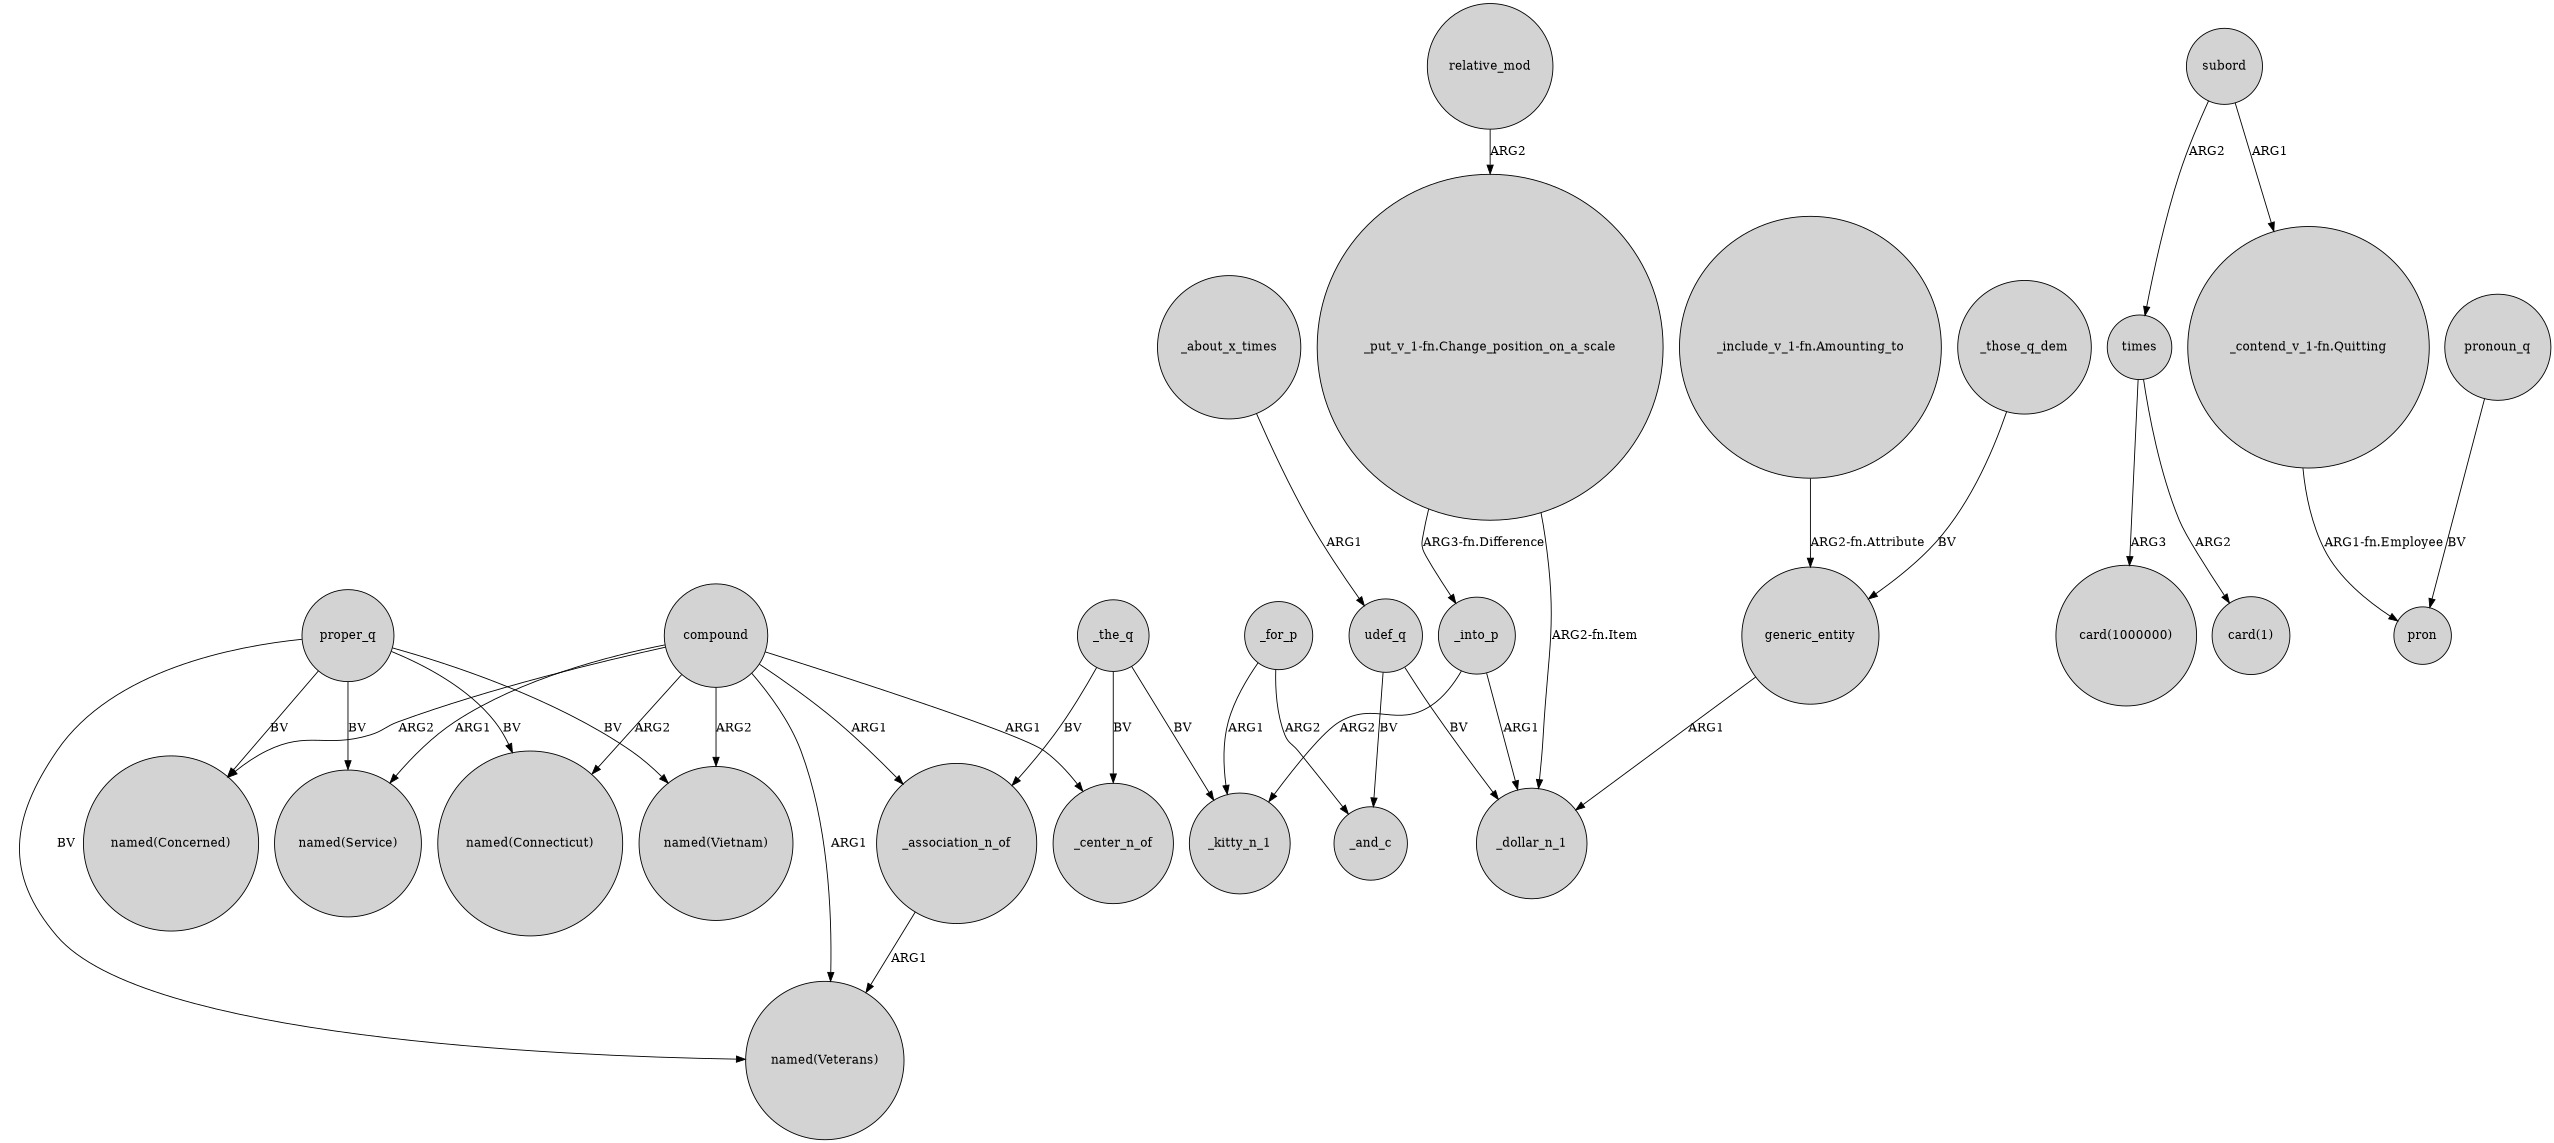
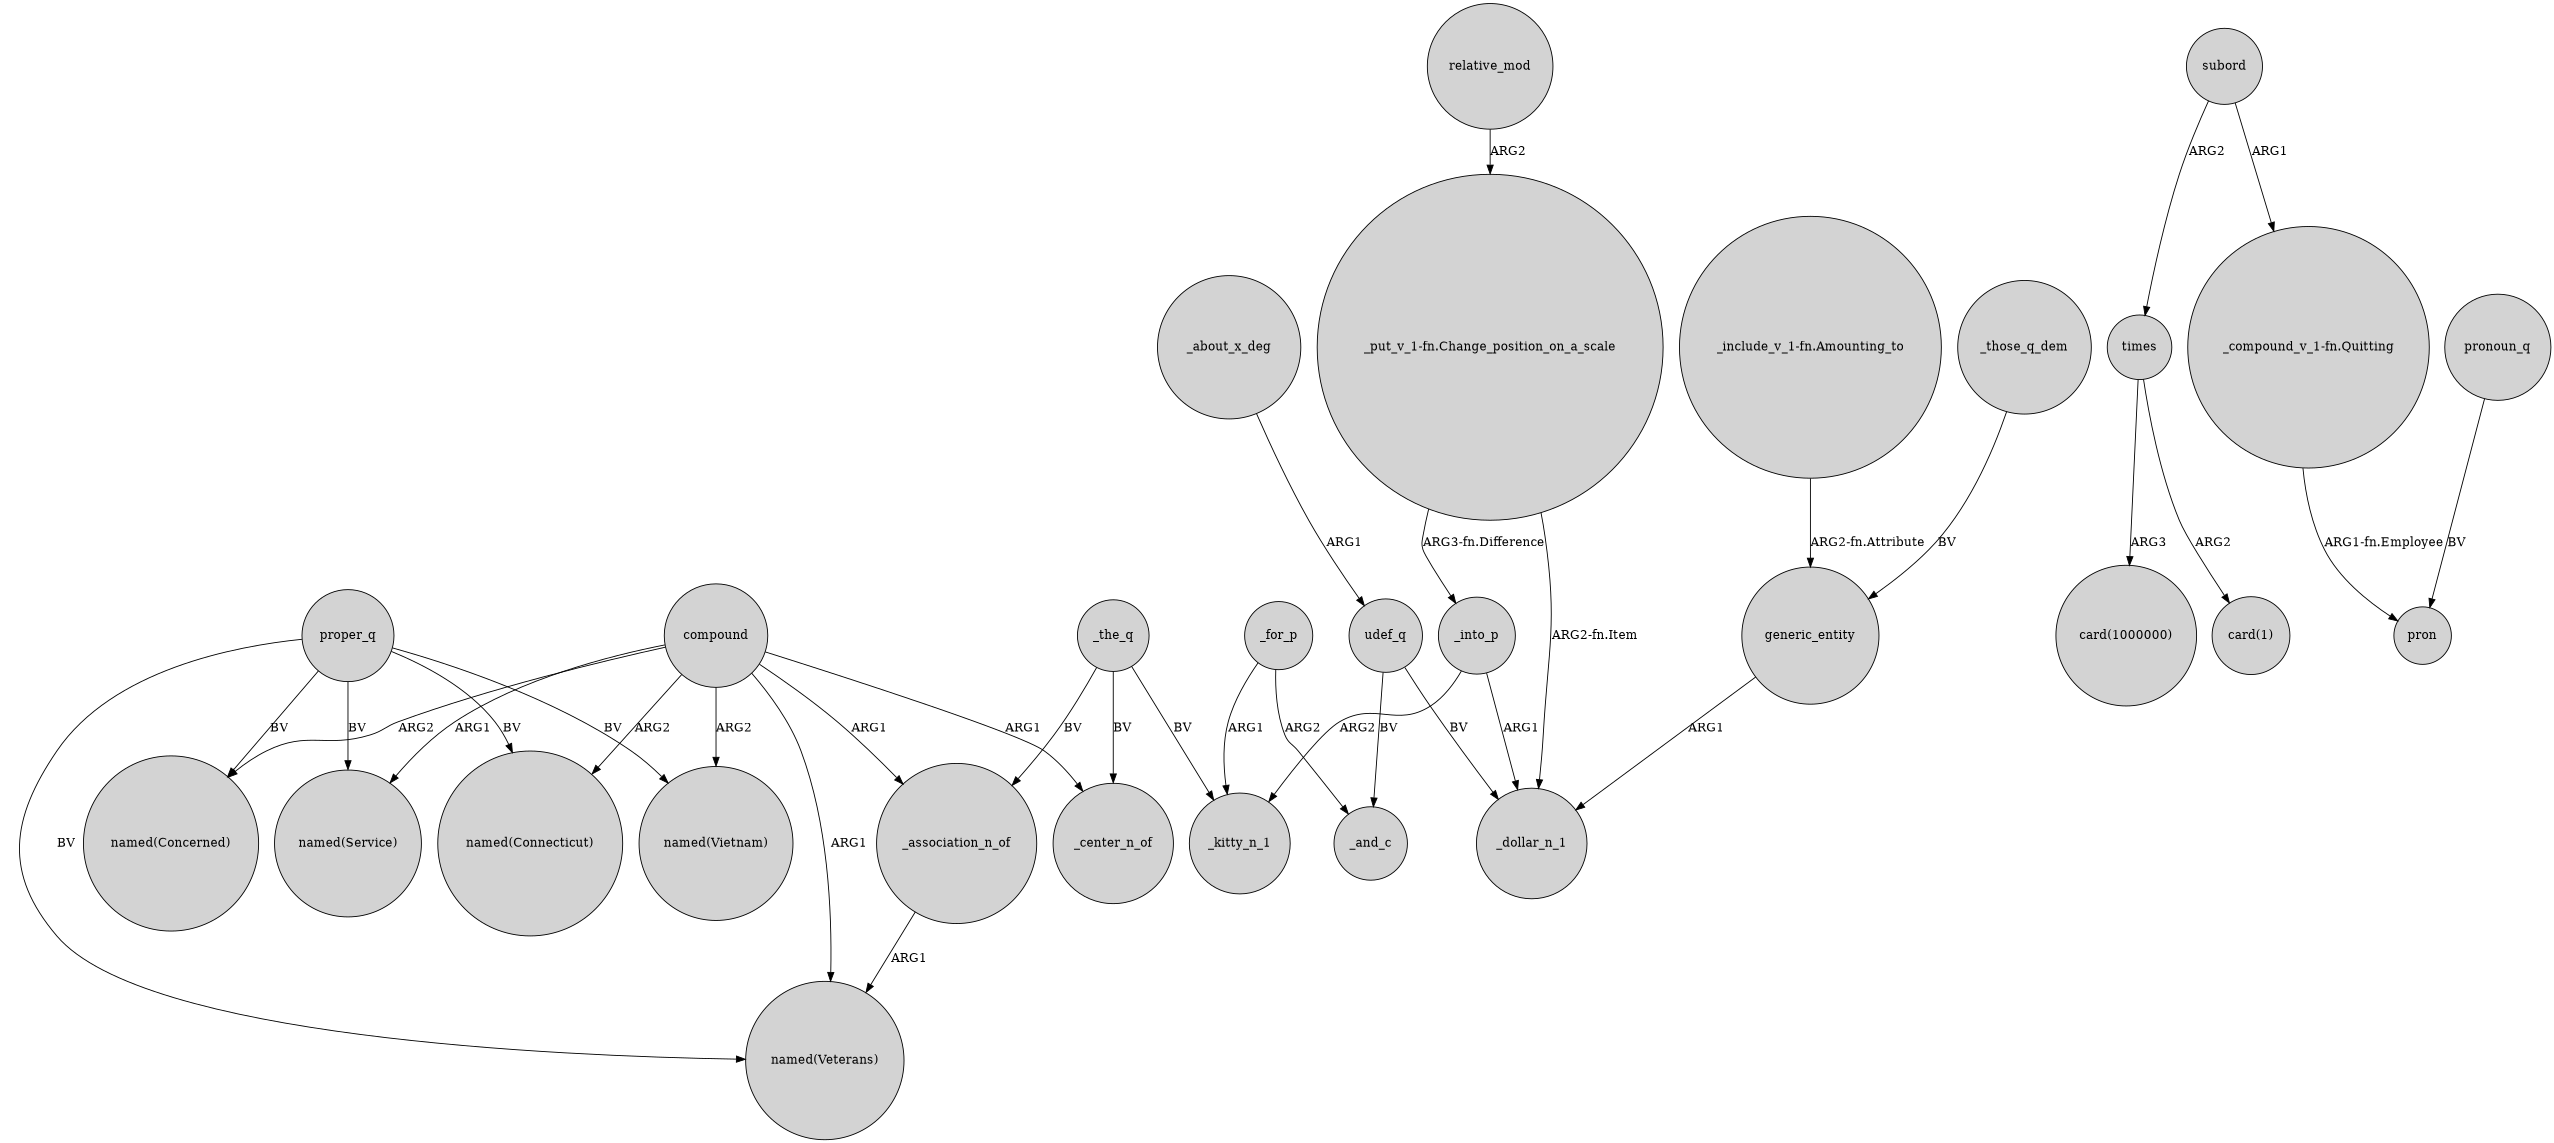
(1229, 347) -> (1229, 347)
(2309, 347) -> (2309, 347)
